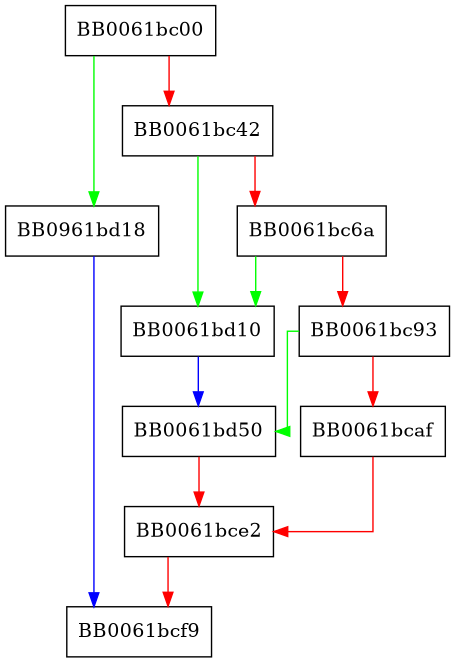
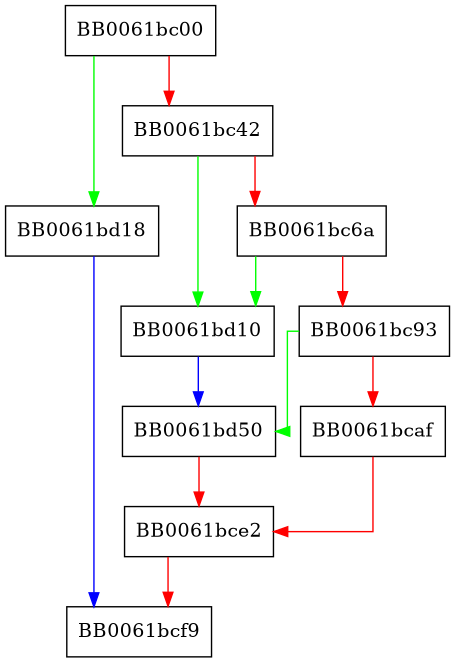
(82, 231) -> (82, 231)
